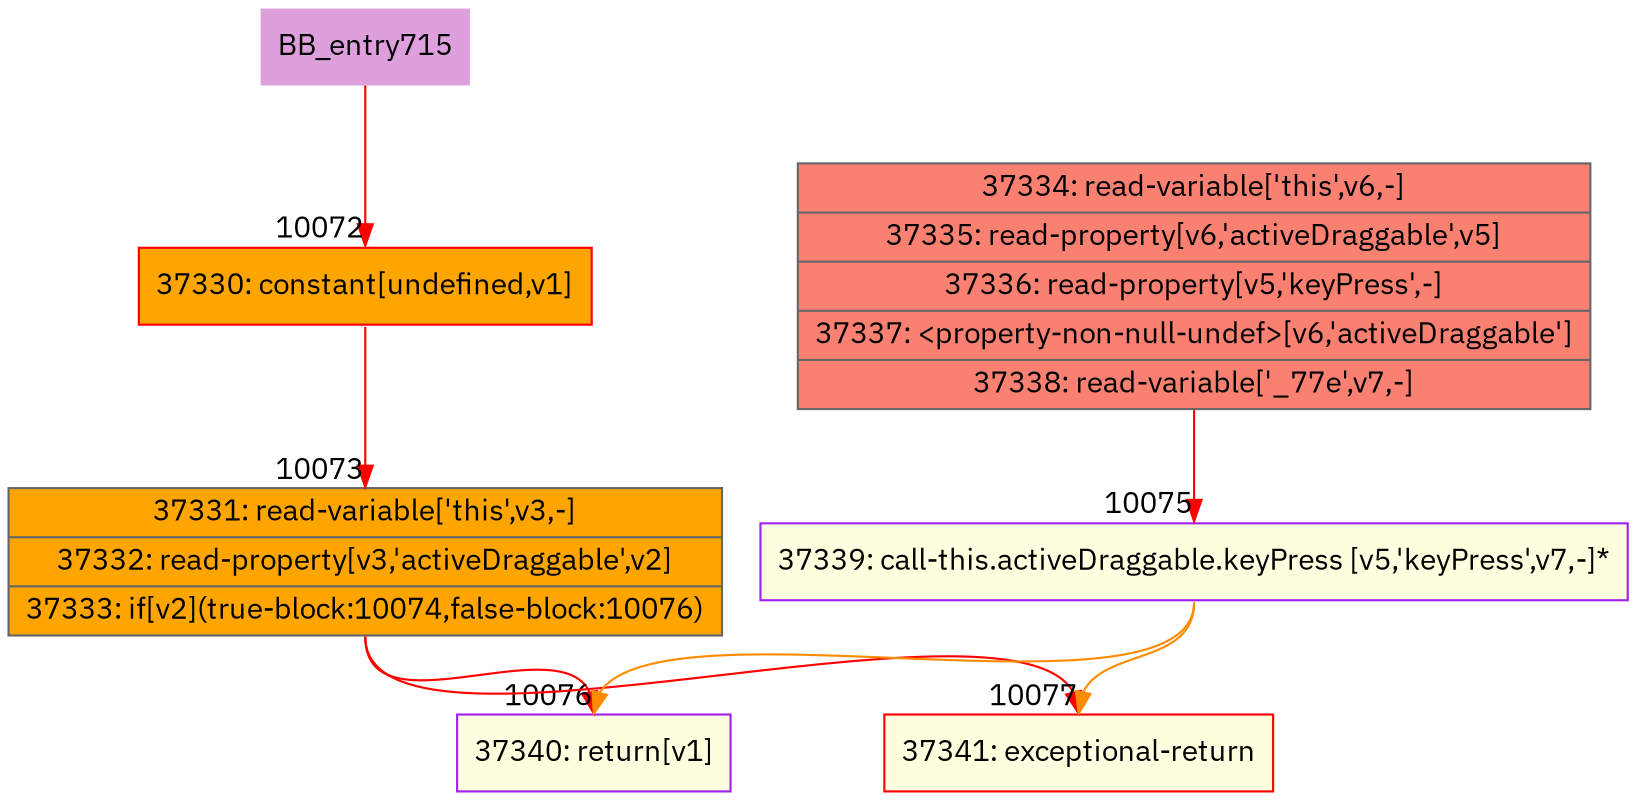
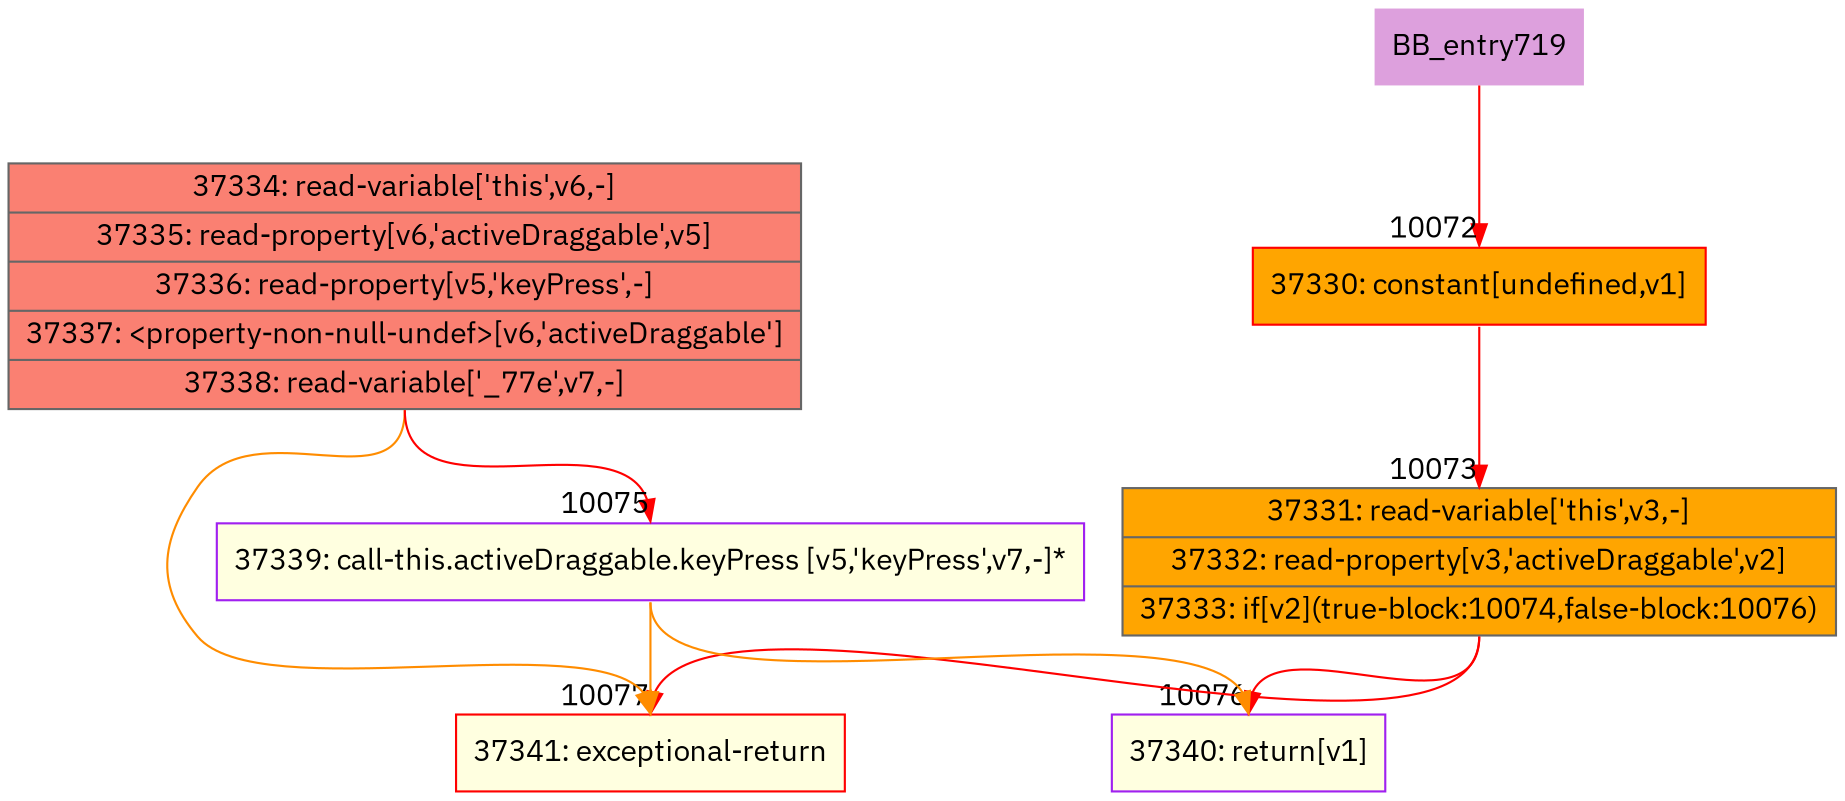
(365, 47) -> (1479, 47)
none -> (219, 649)
